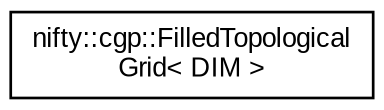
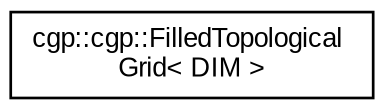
(192, 55) -> (192, 55)
